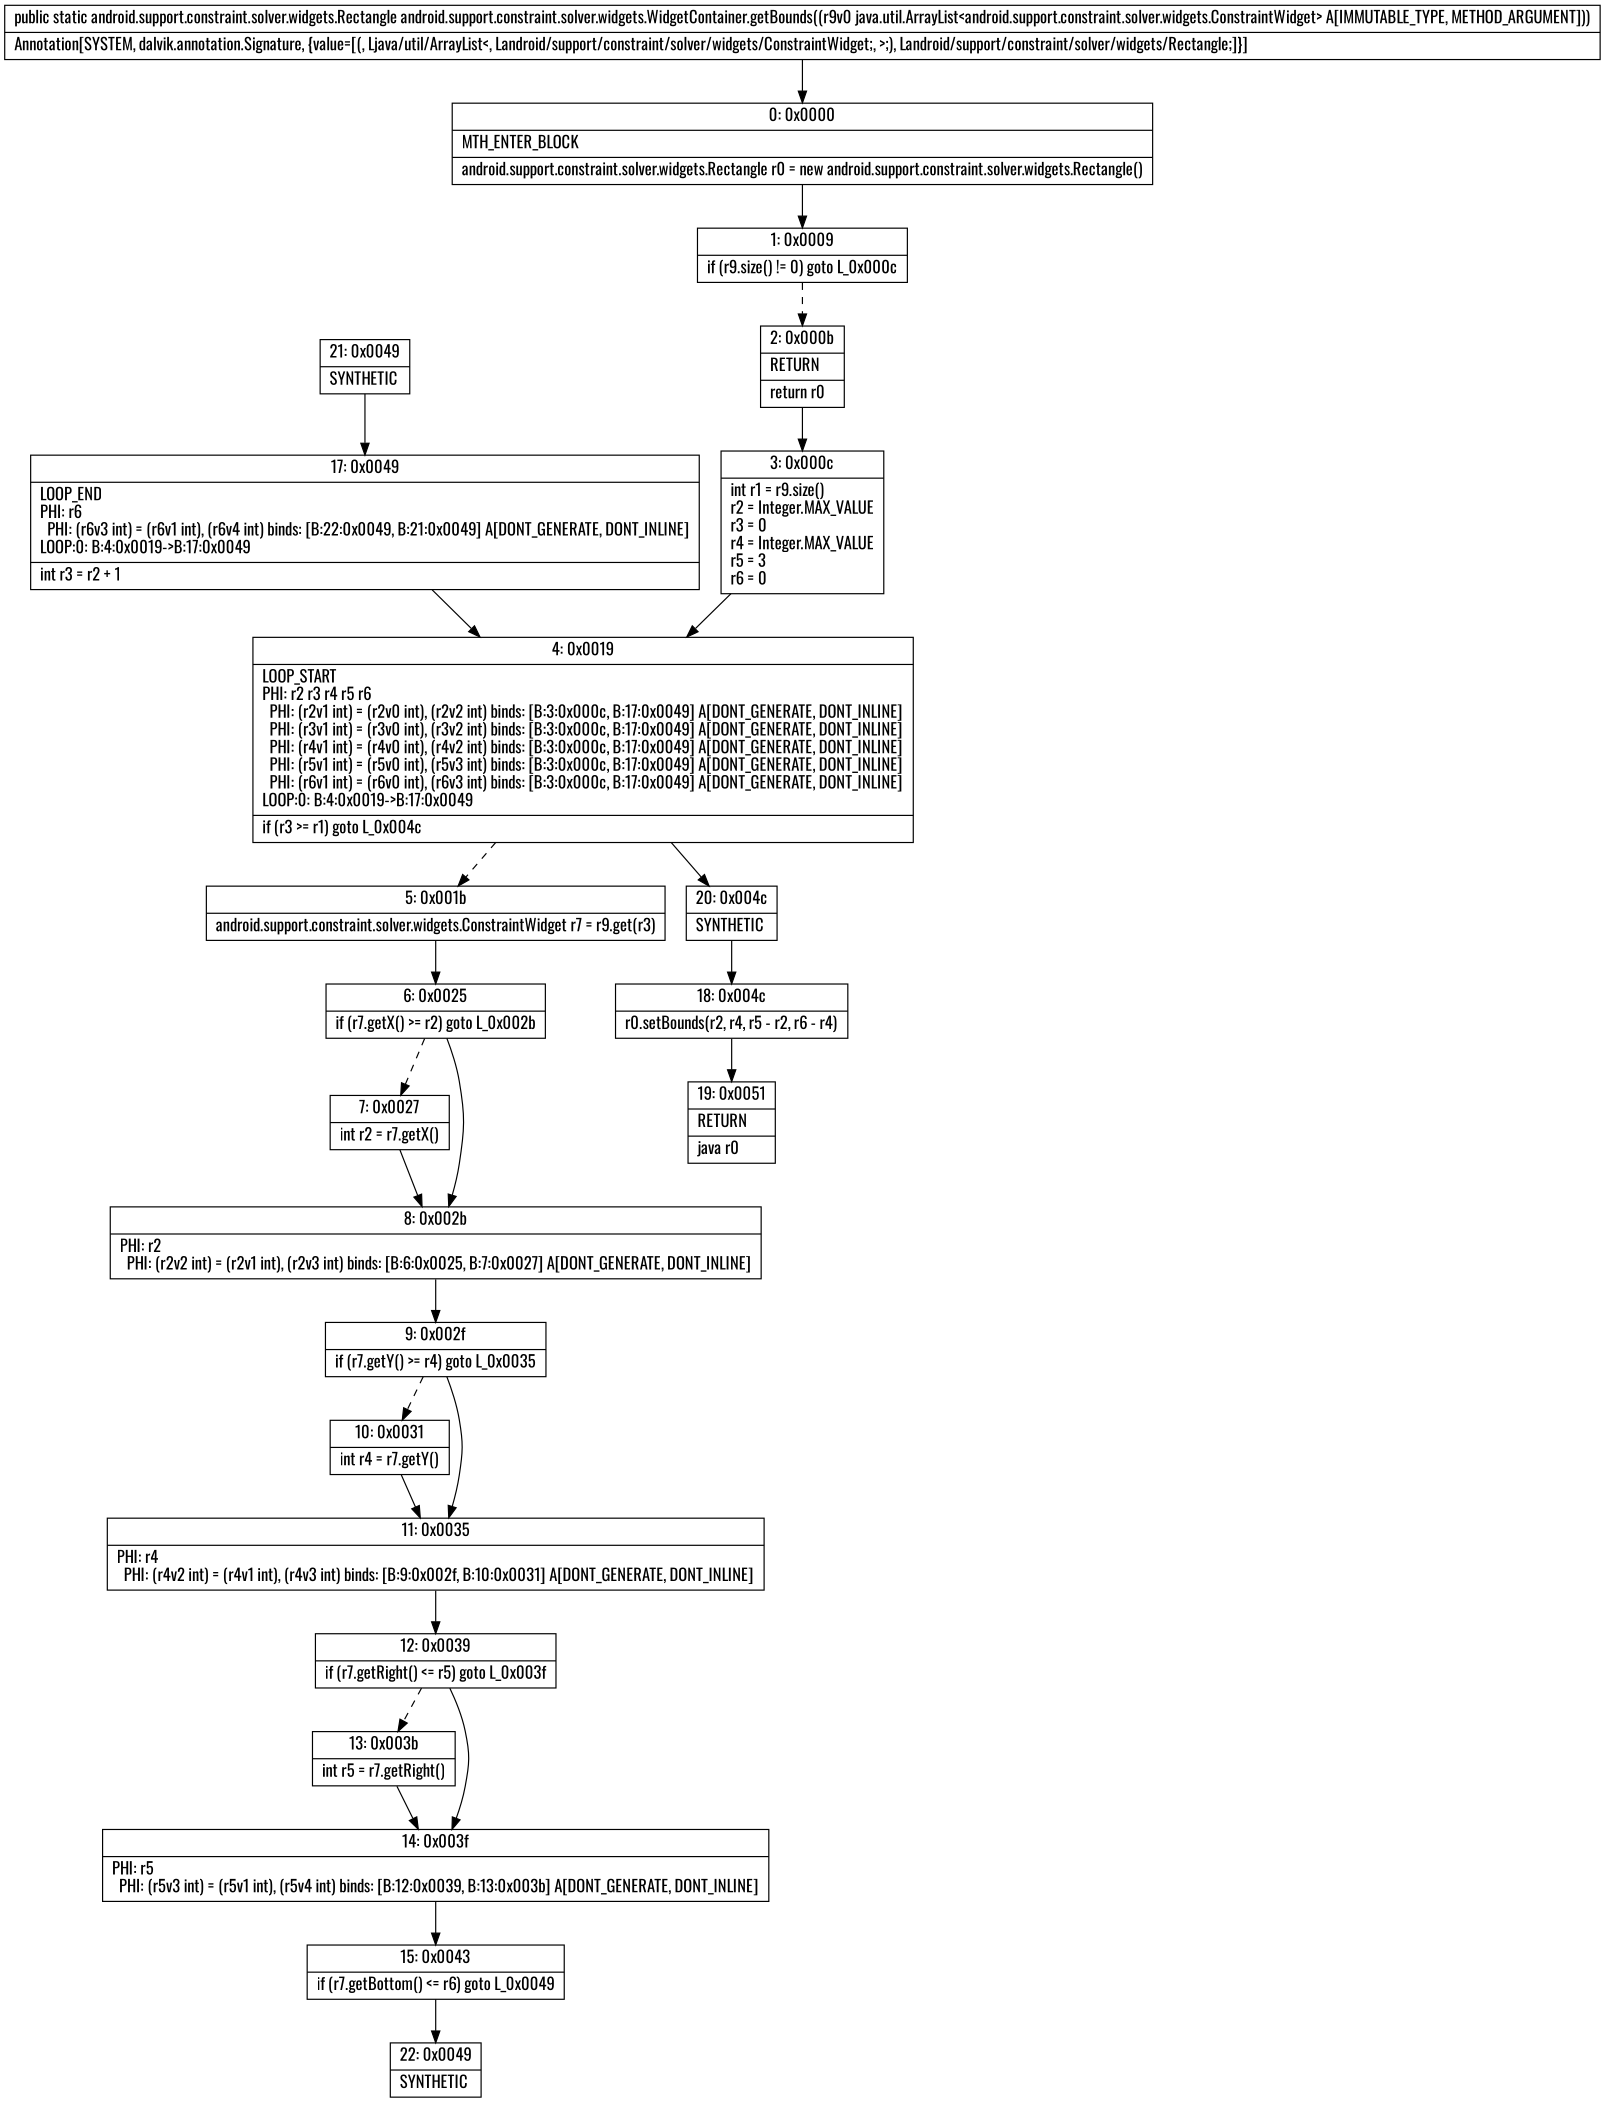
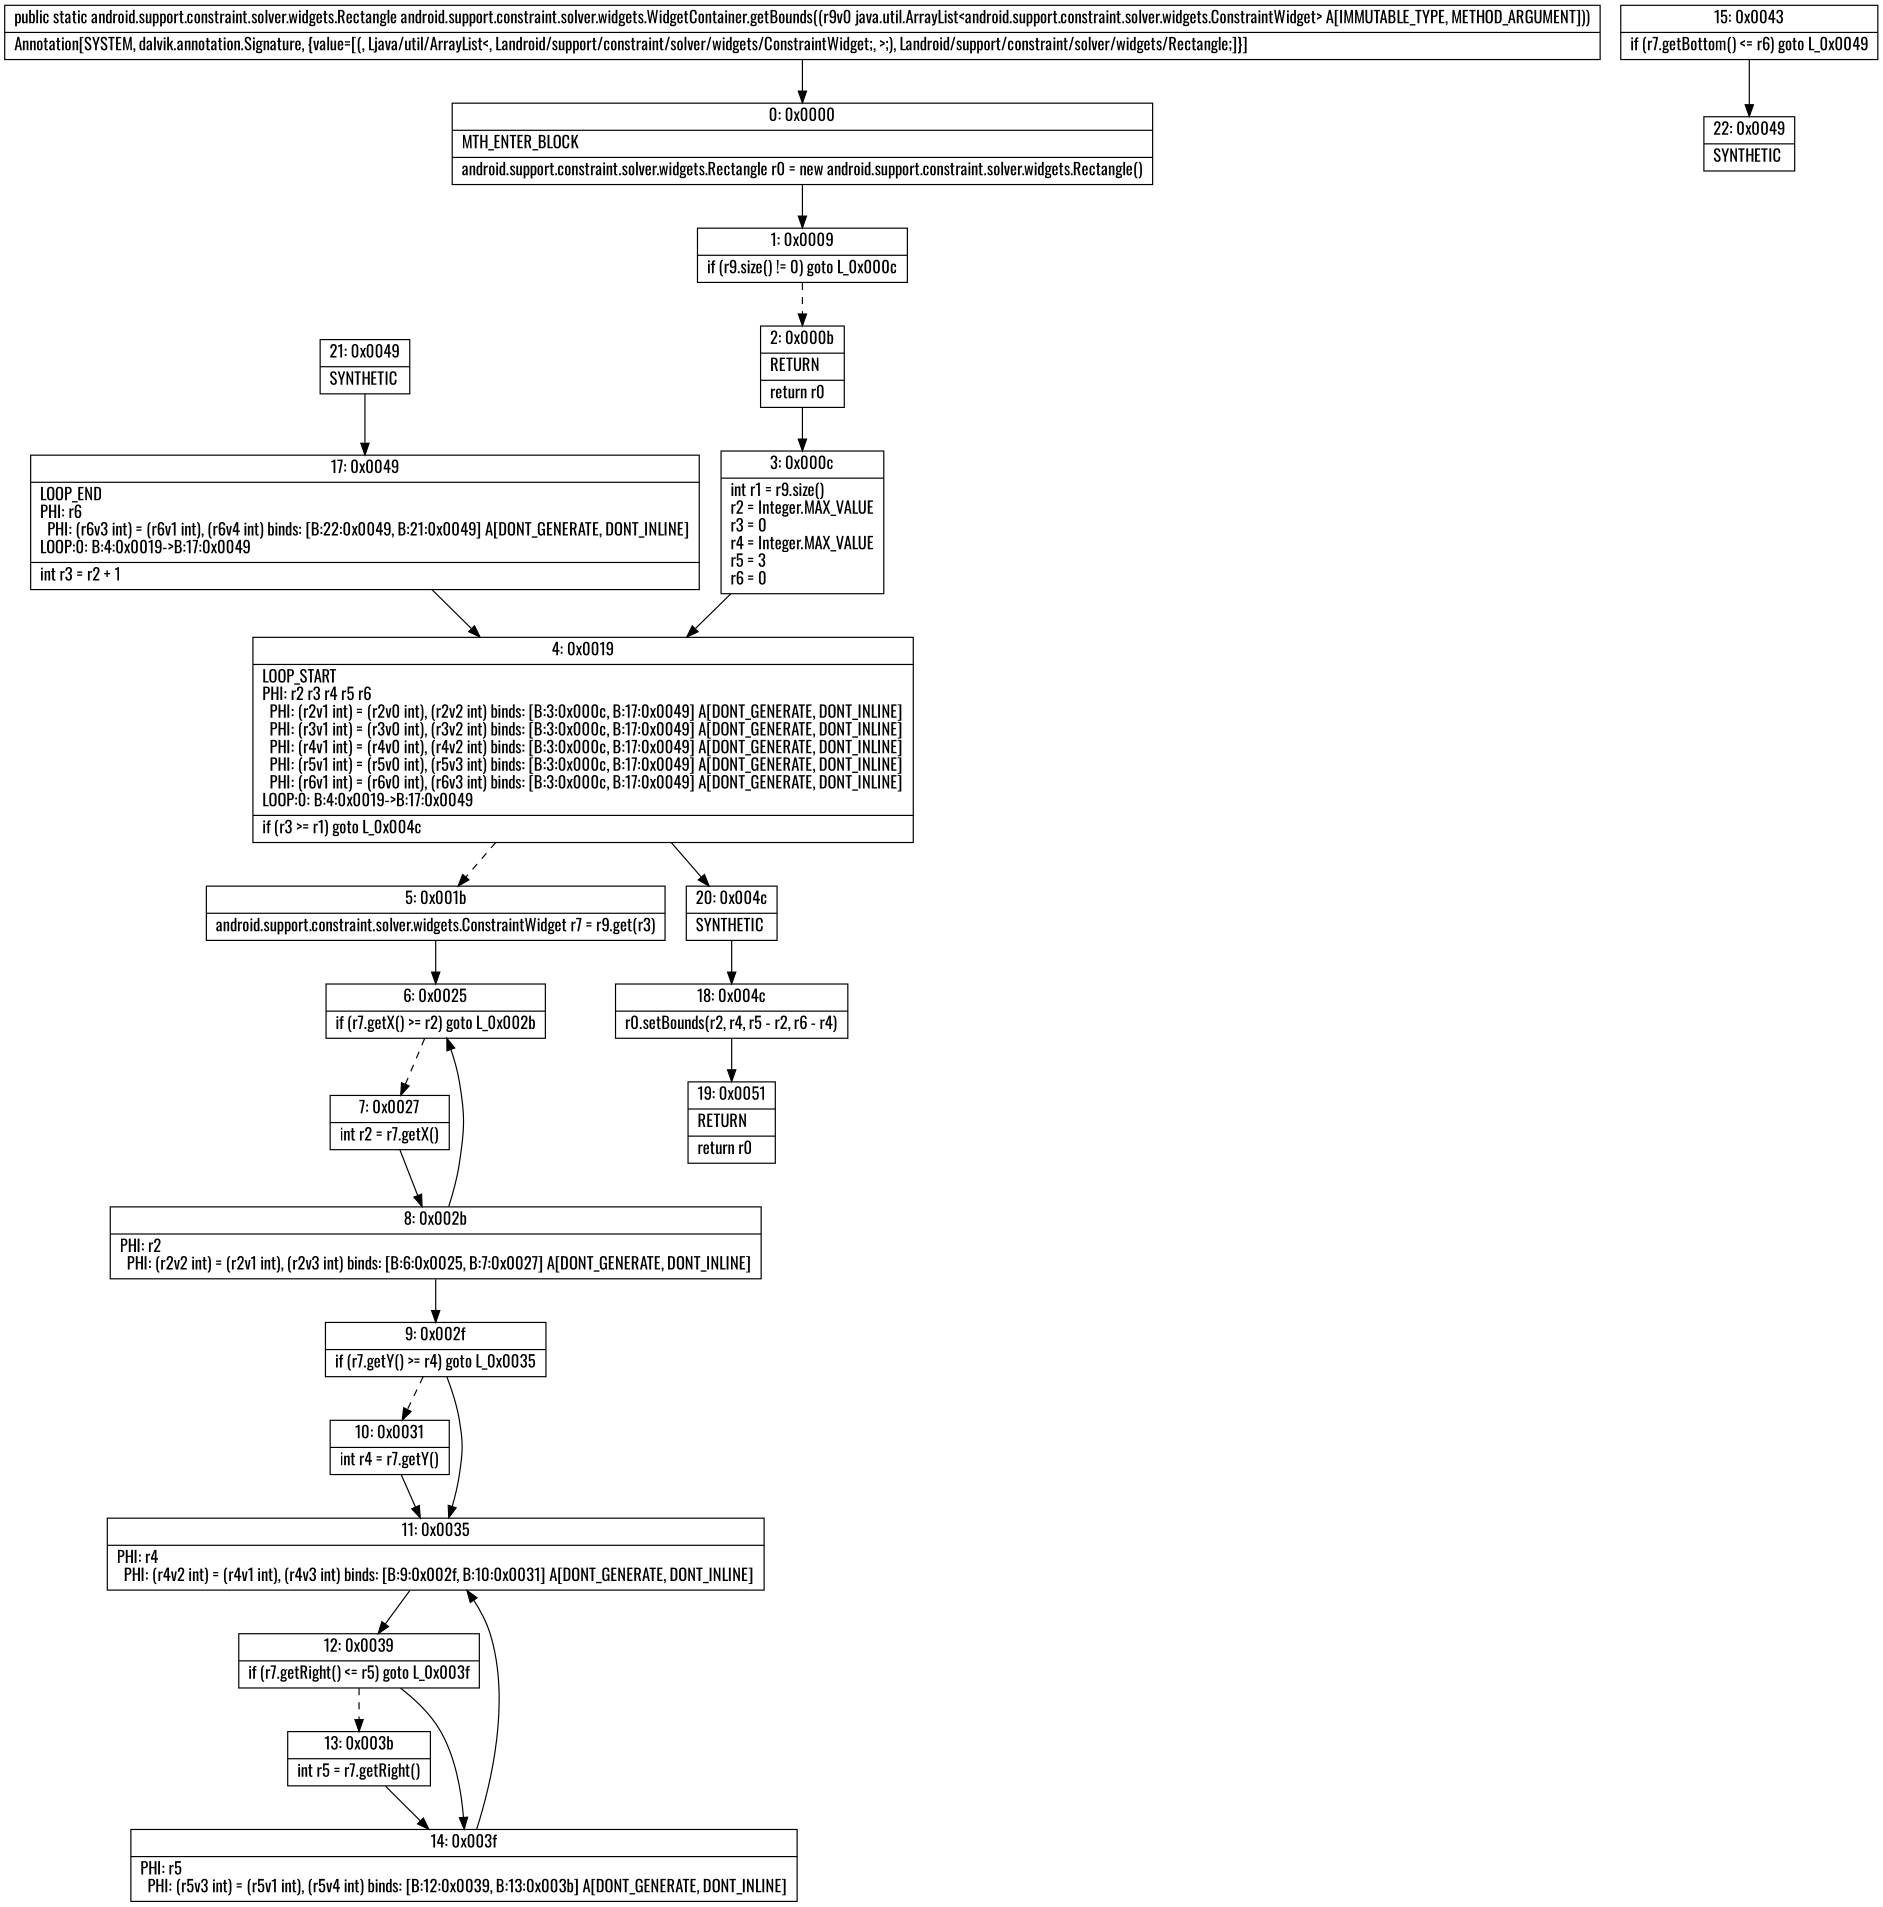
(463, 1116) -> (463, 1128)
(719, 1149) -> (725, 1149)
(436, 1917) -> (499, 1714)
